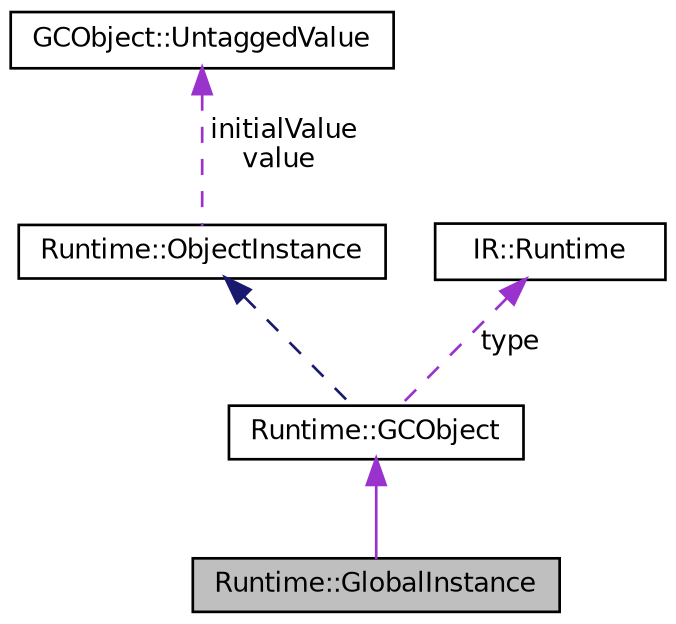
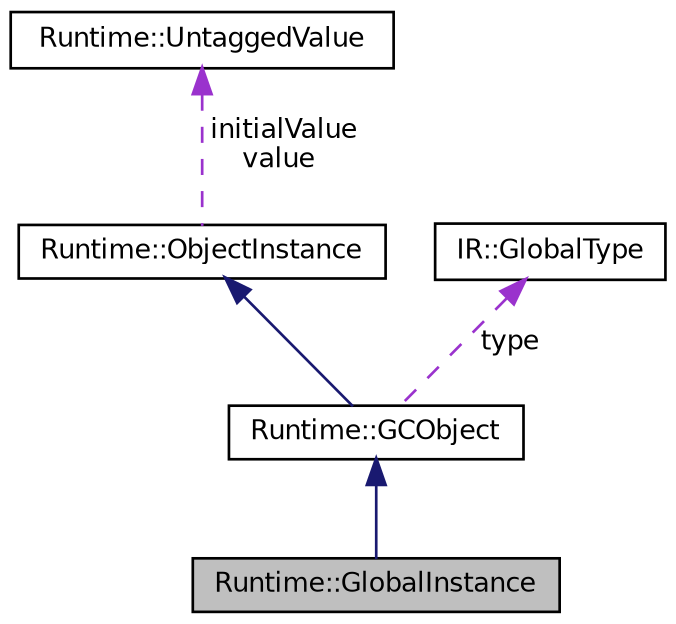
(202, 40) -> (202, 40)
(550, 252) -> (550, 252)
(299, 352) -> (299, 352)
(376, 522) -> (376, 522)
